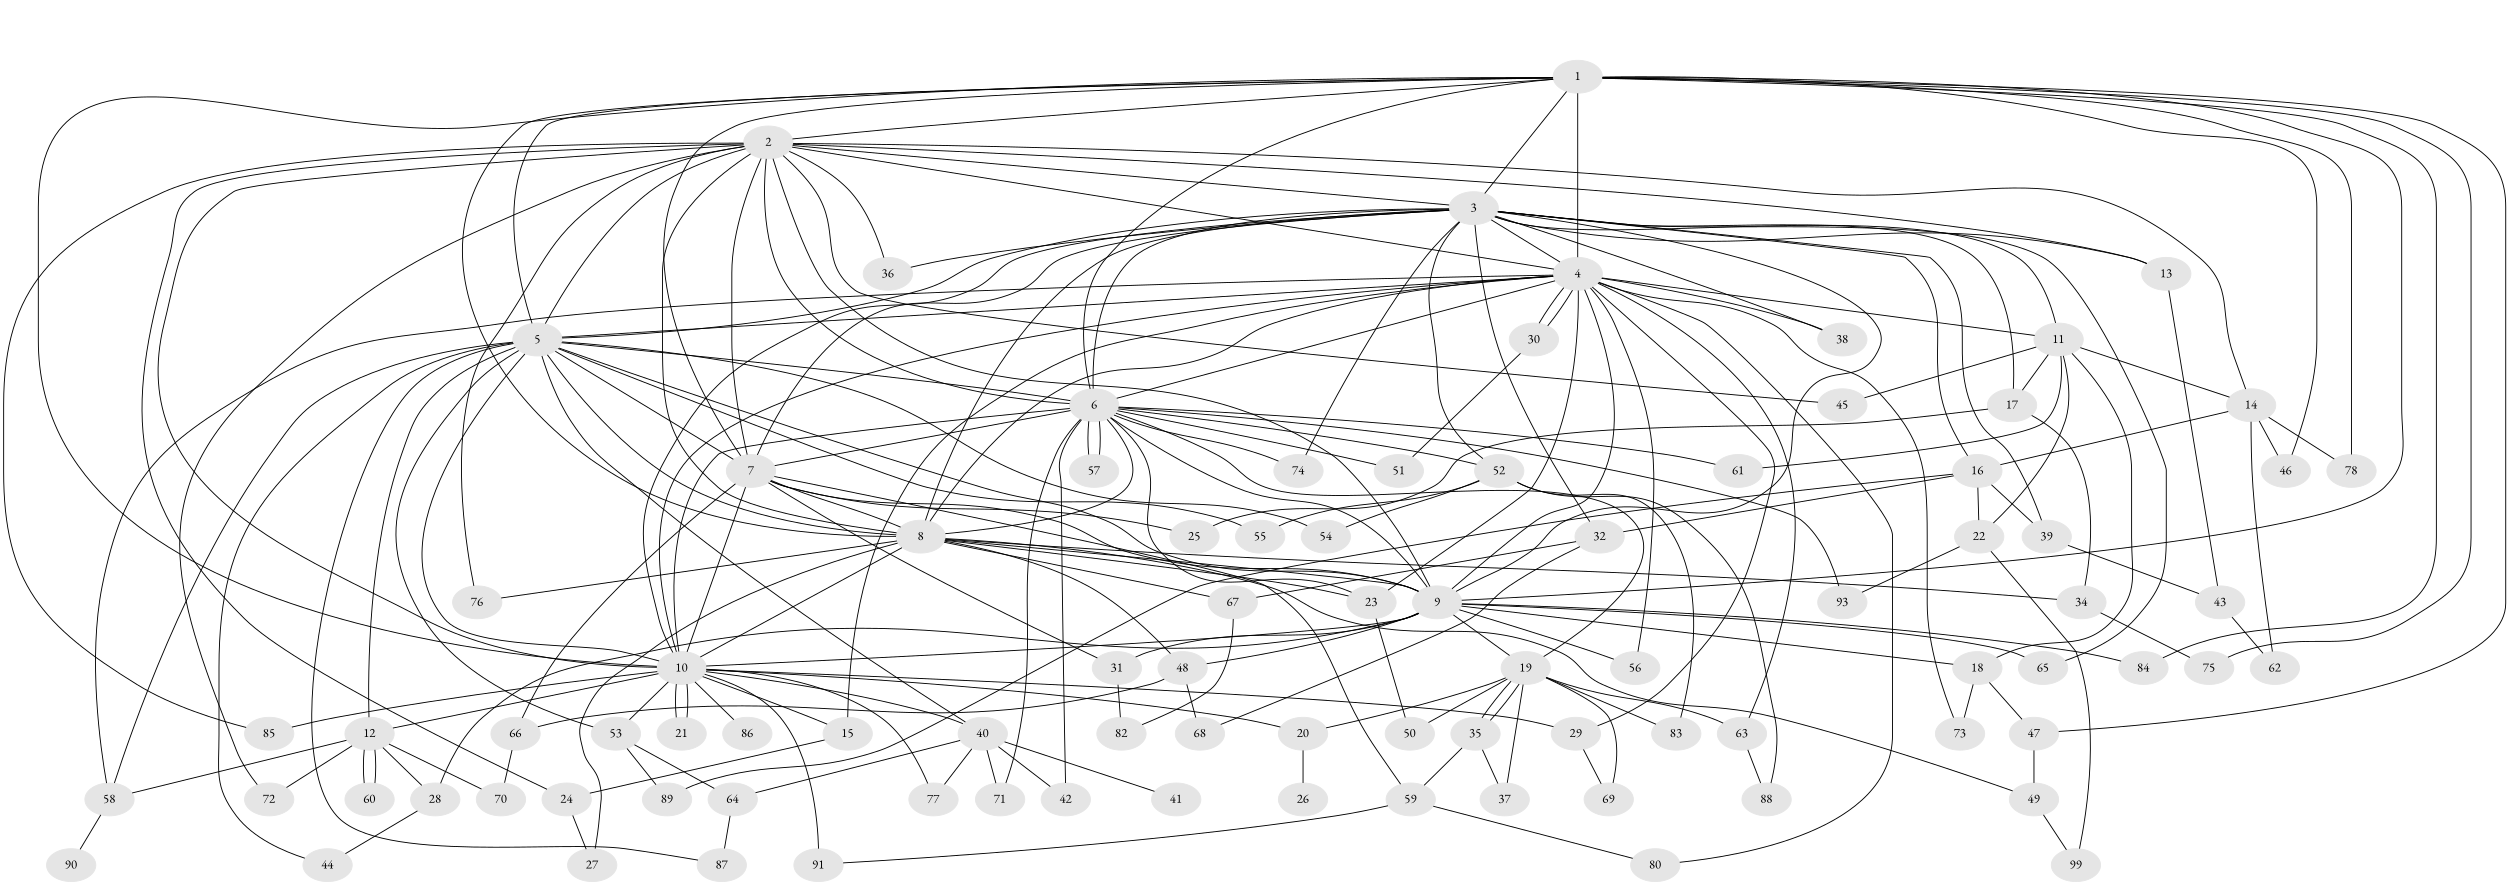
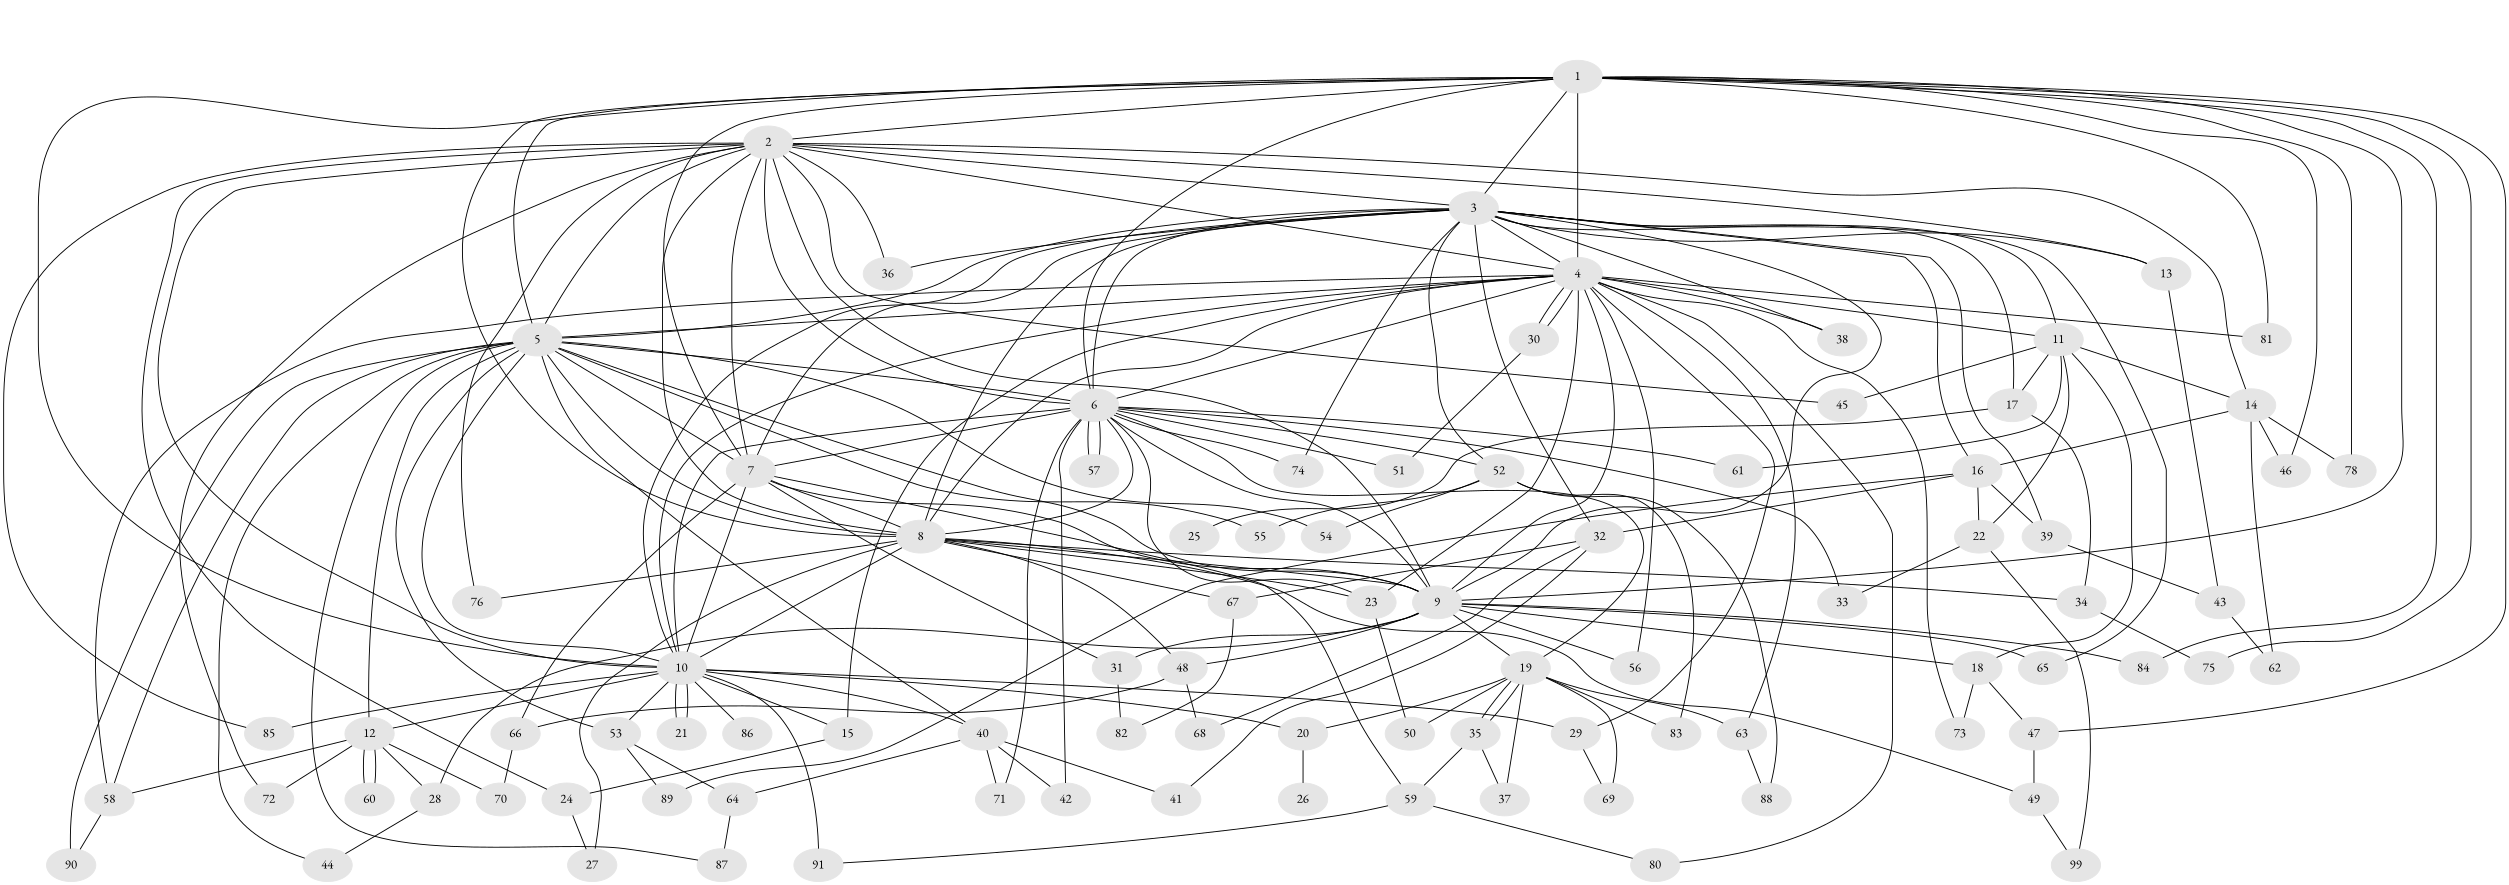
none -> (2267, 340)
none -> (202, 503)
(1051, 512) -> none
(1842, 602) -> (1842, 602)
(1046, 649) -> none
none -> (1402, 671)
(933, 799) -> none
